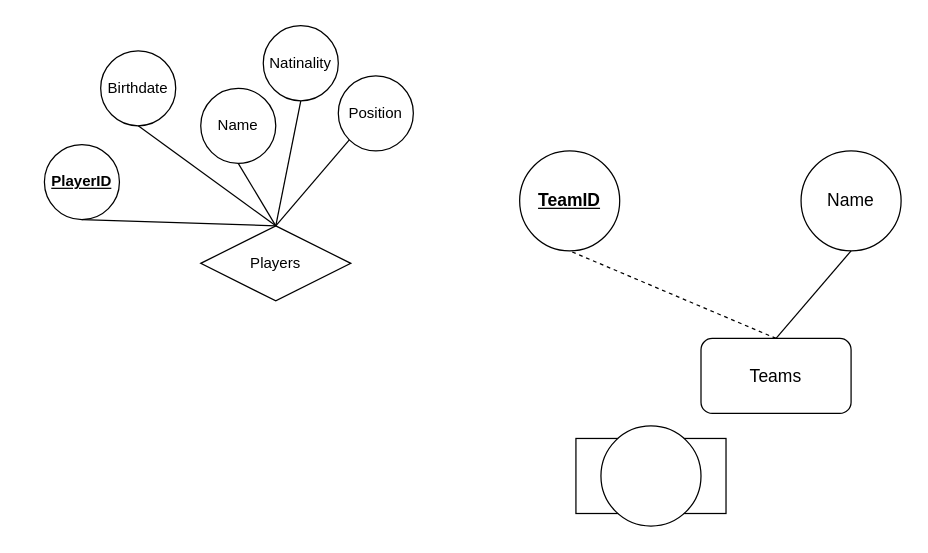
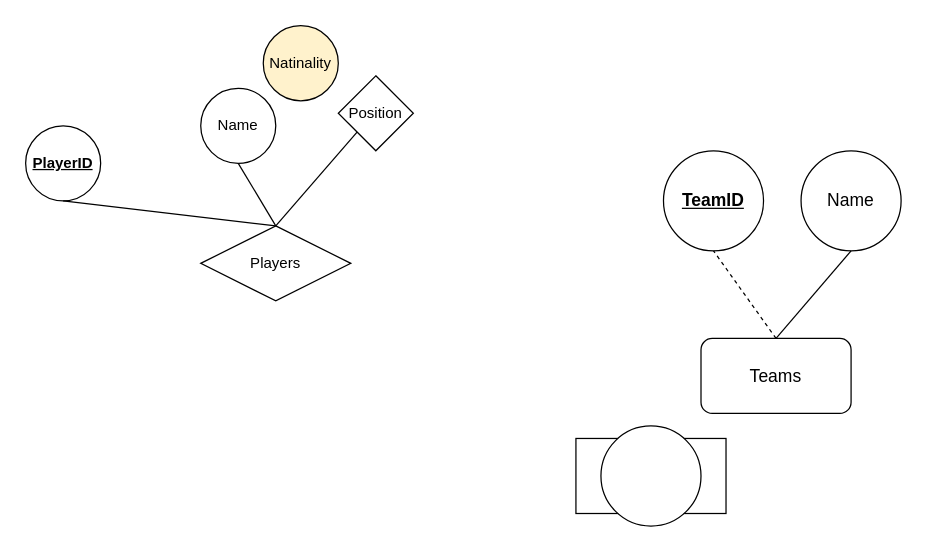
(301, 63) -> (301, 63)
(138, 88) -> none
(376, 113) -> (376, 113)
(289, 160) -> none
(204, 174) -> none
(82, 182) -> (63, 163)
(569, 201) -> (713, 201)
